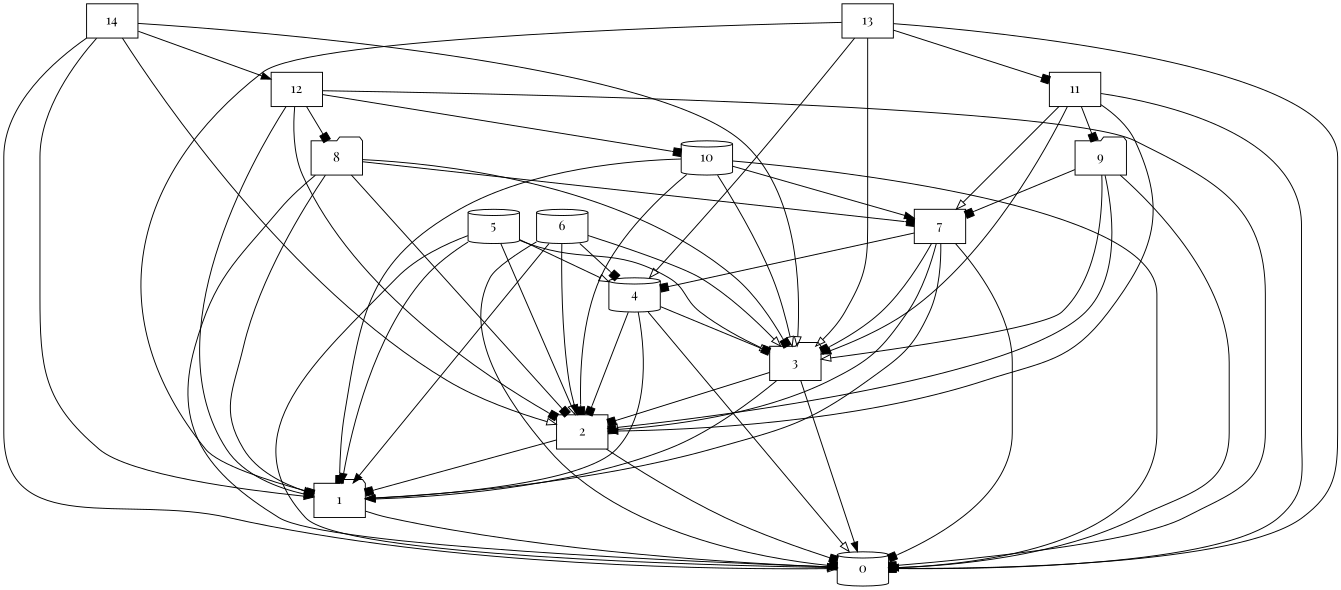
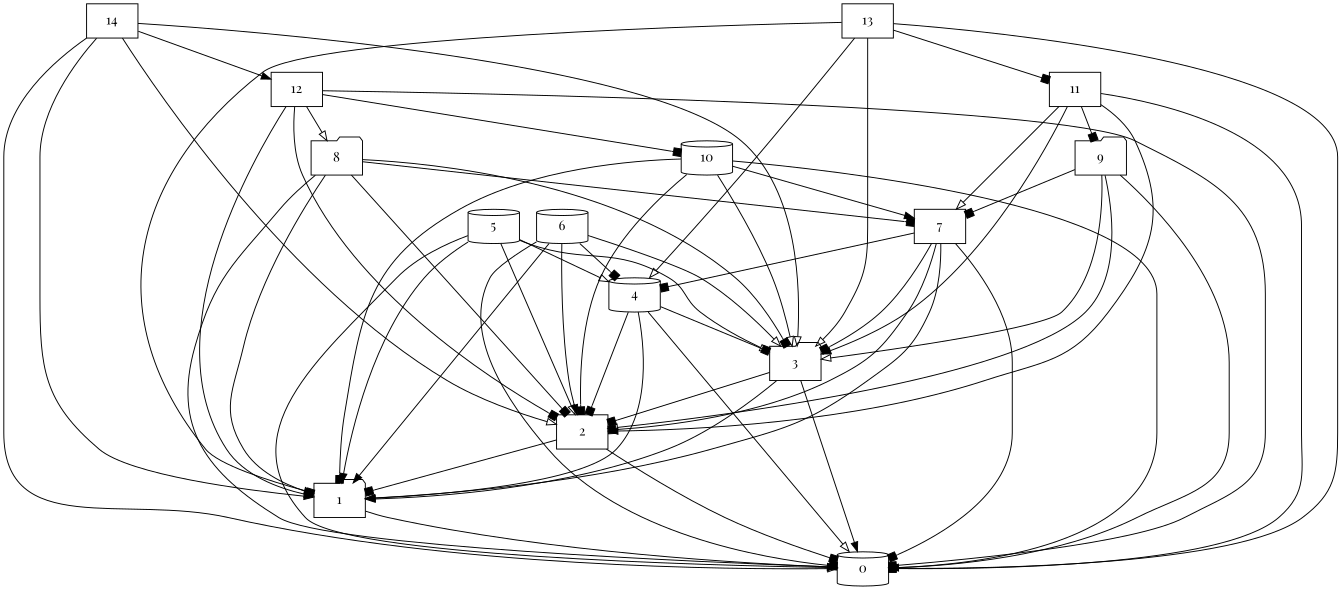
(314, 120) -> (314, 120)
